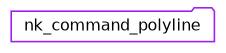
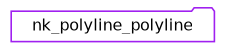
(113, 26) -> (113, 26)
